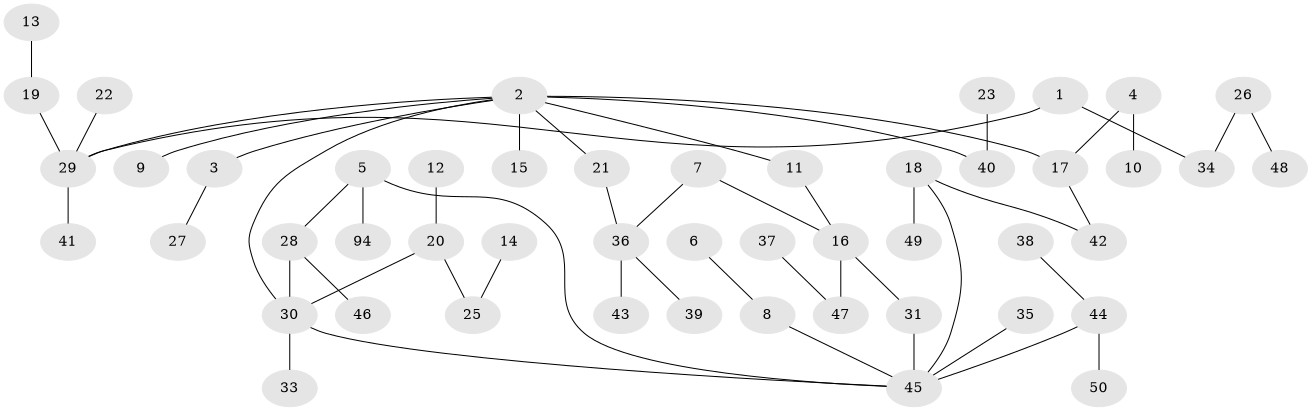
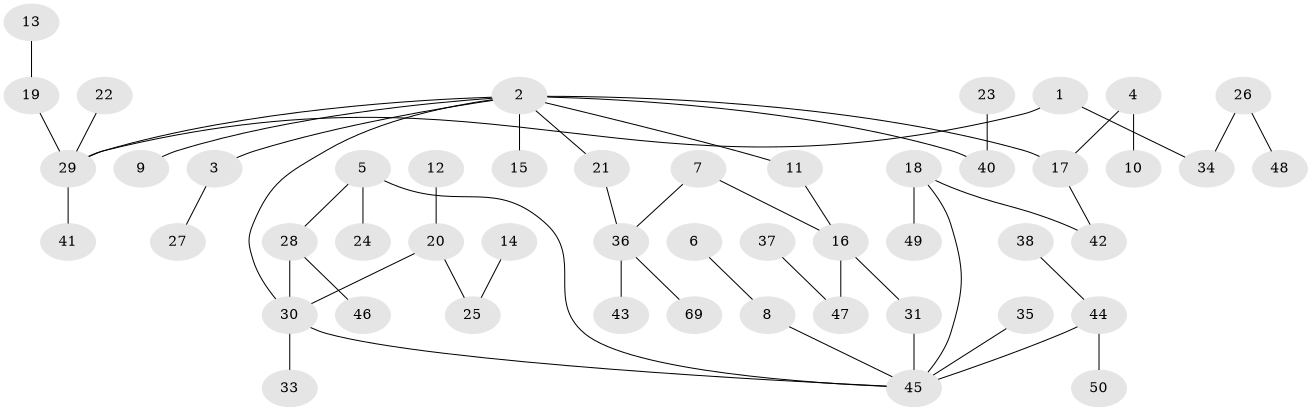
(363, 242) -> (363, 242)
(694, 315) -> (694, 315)
